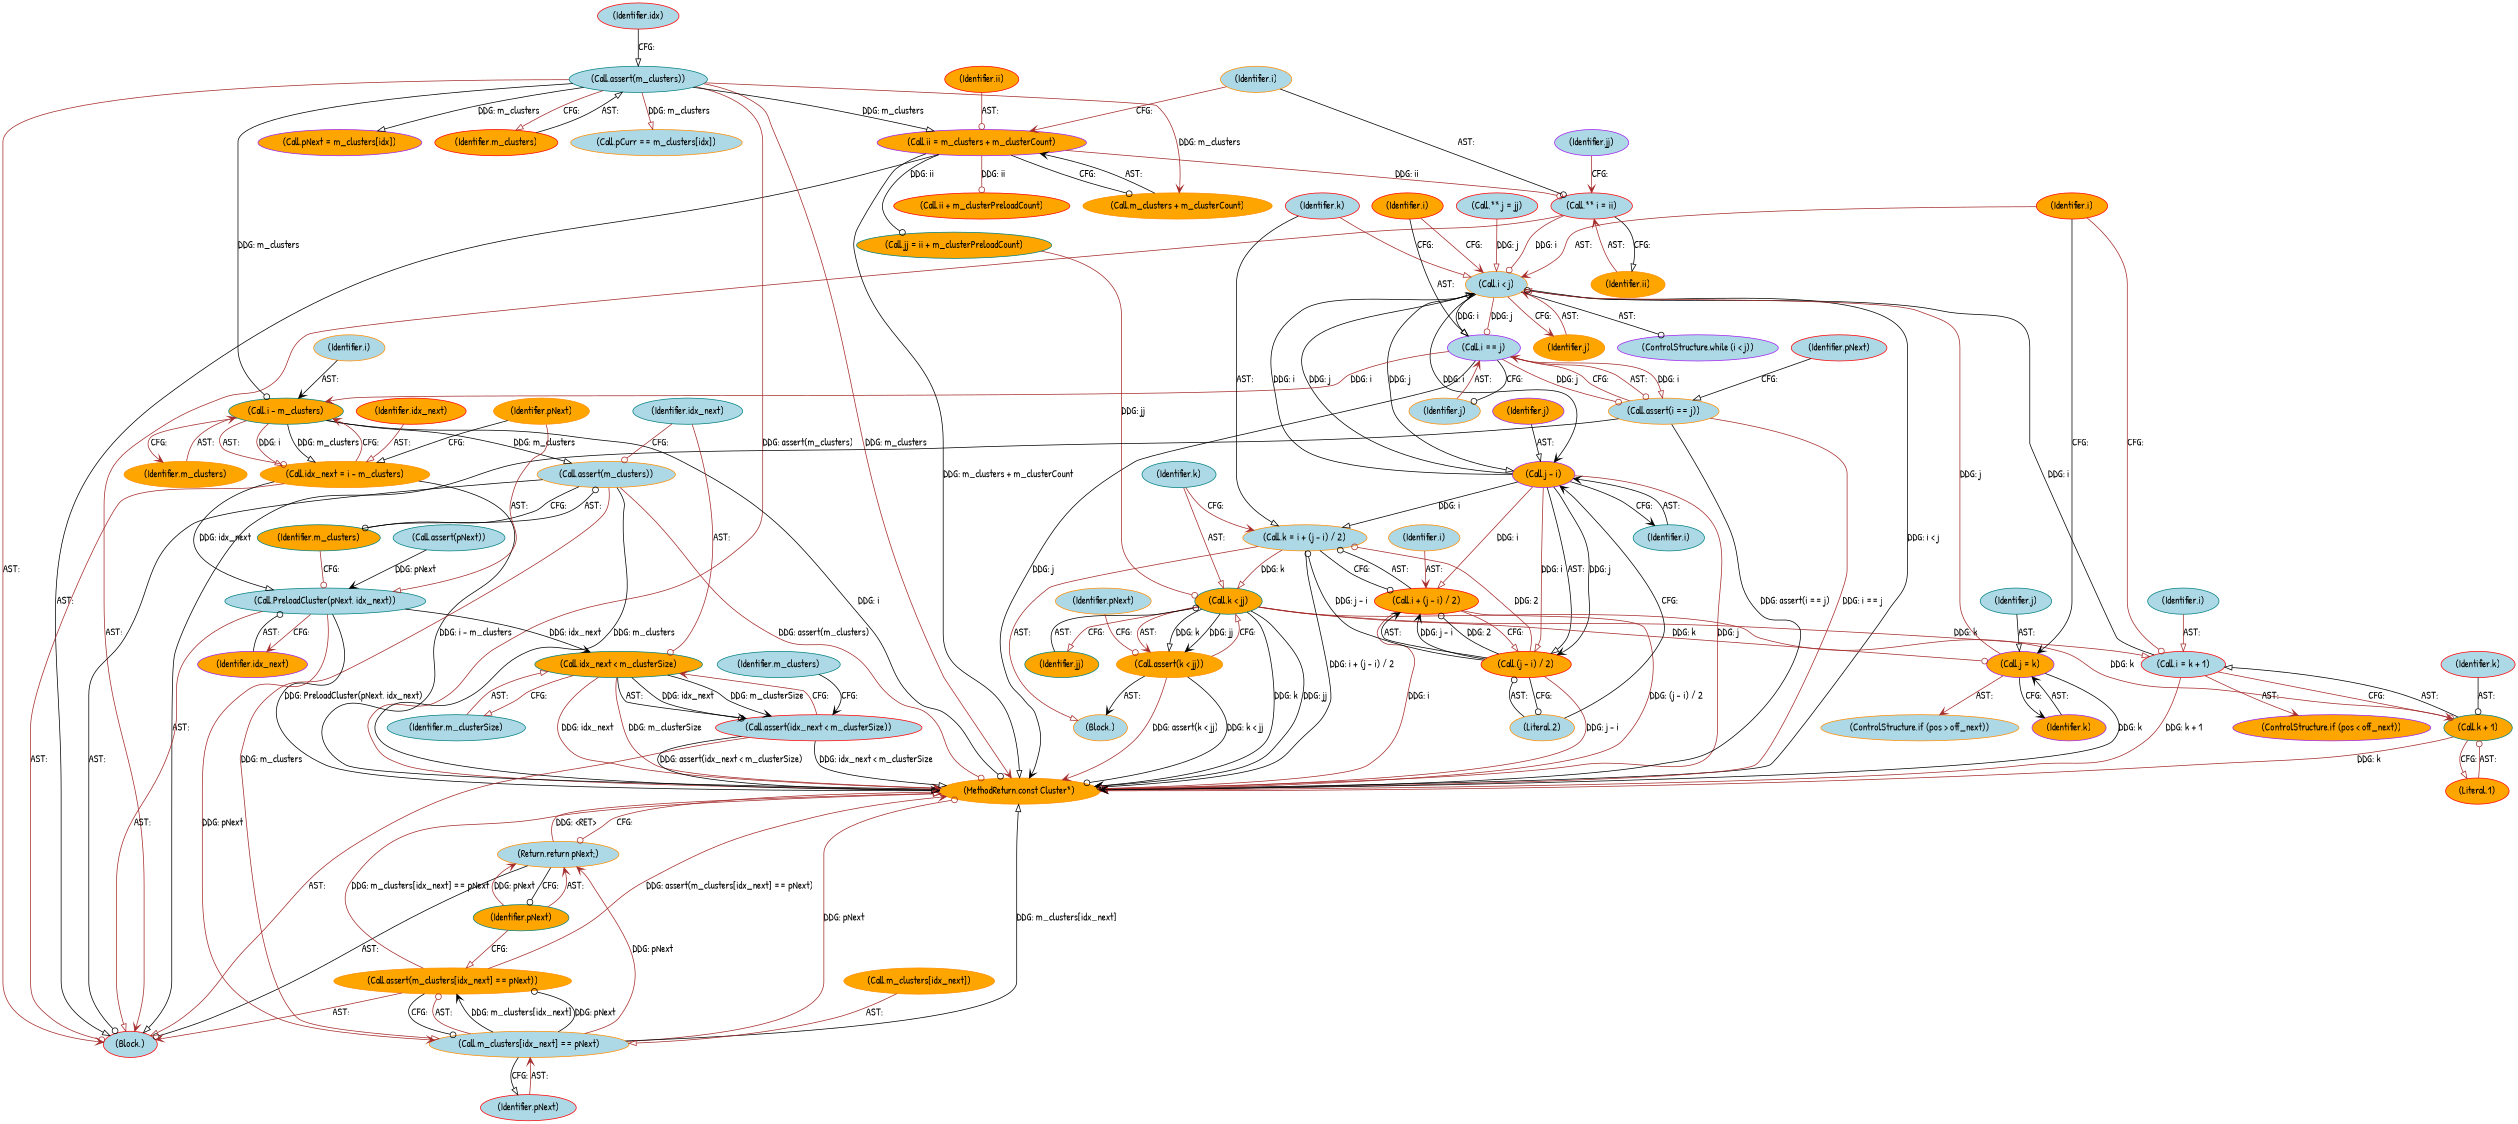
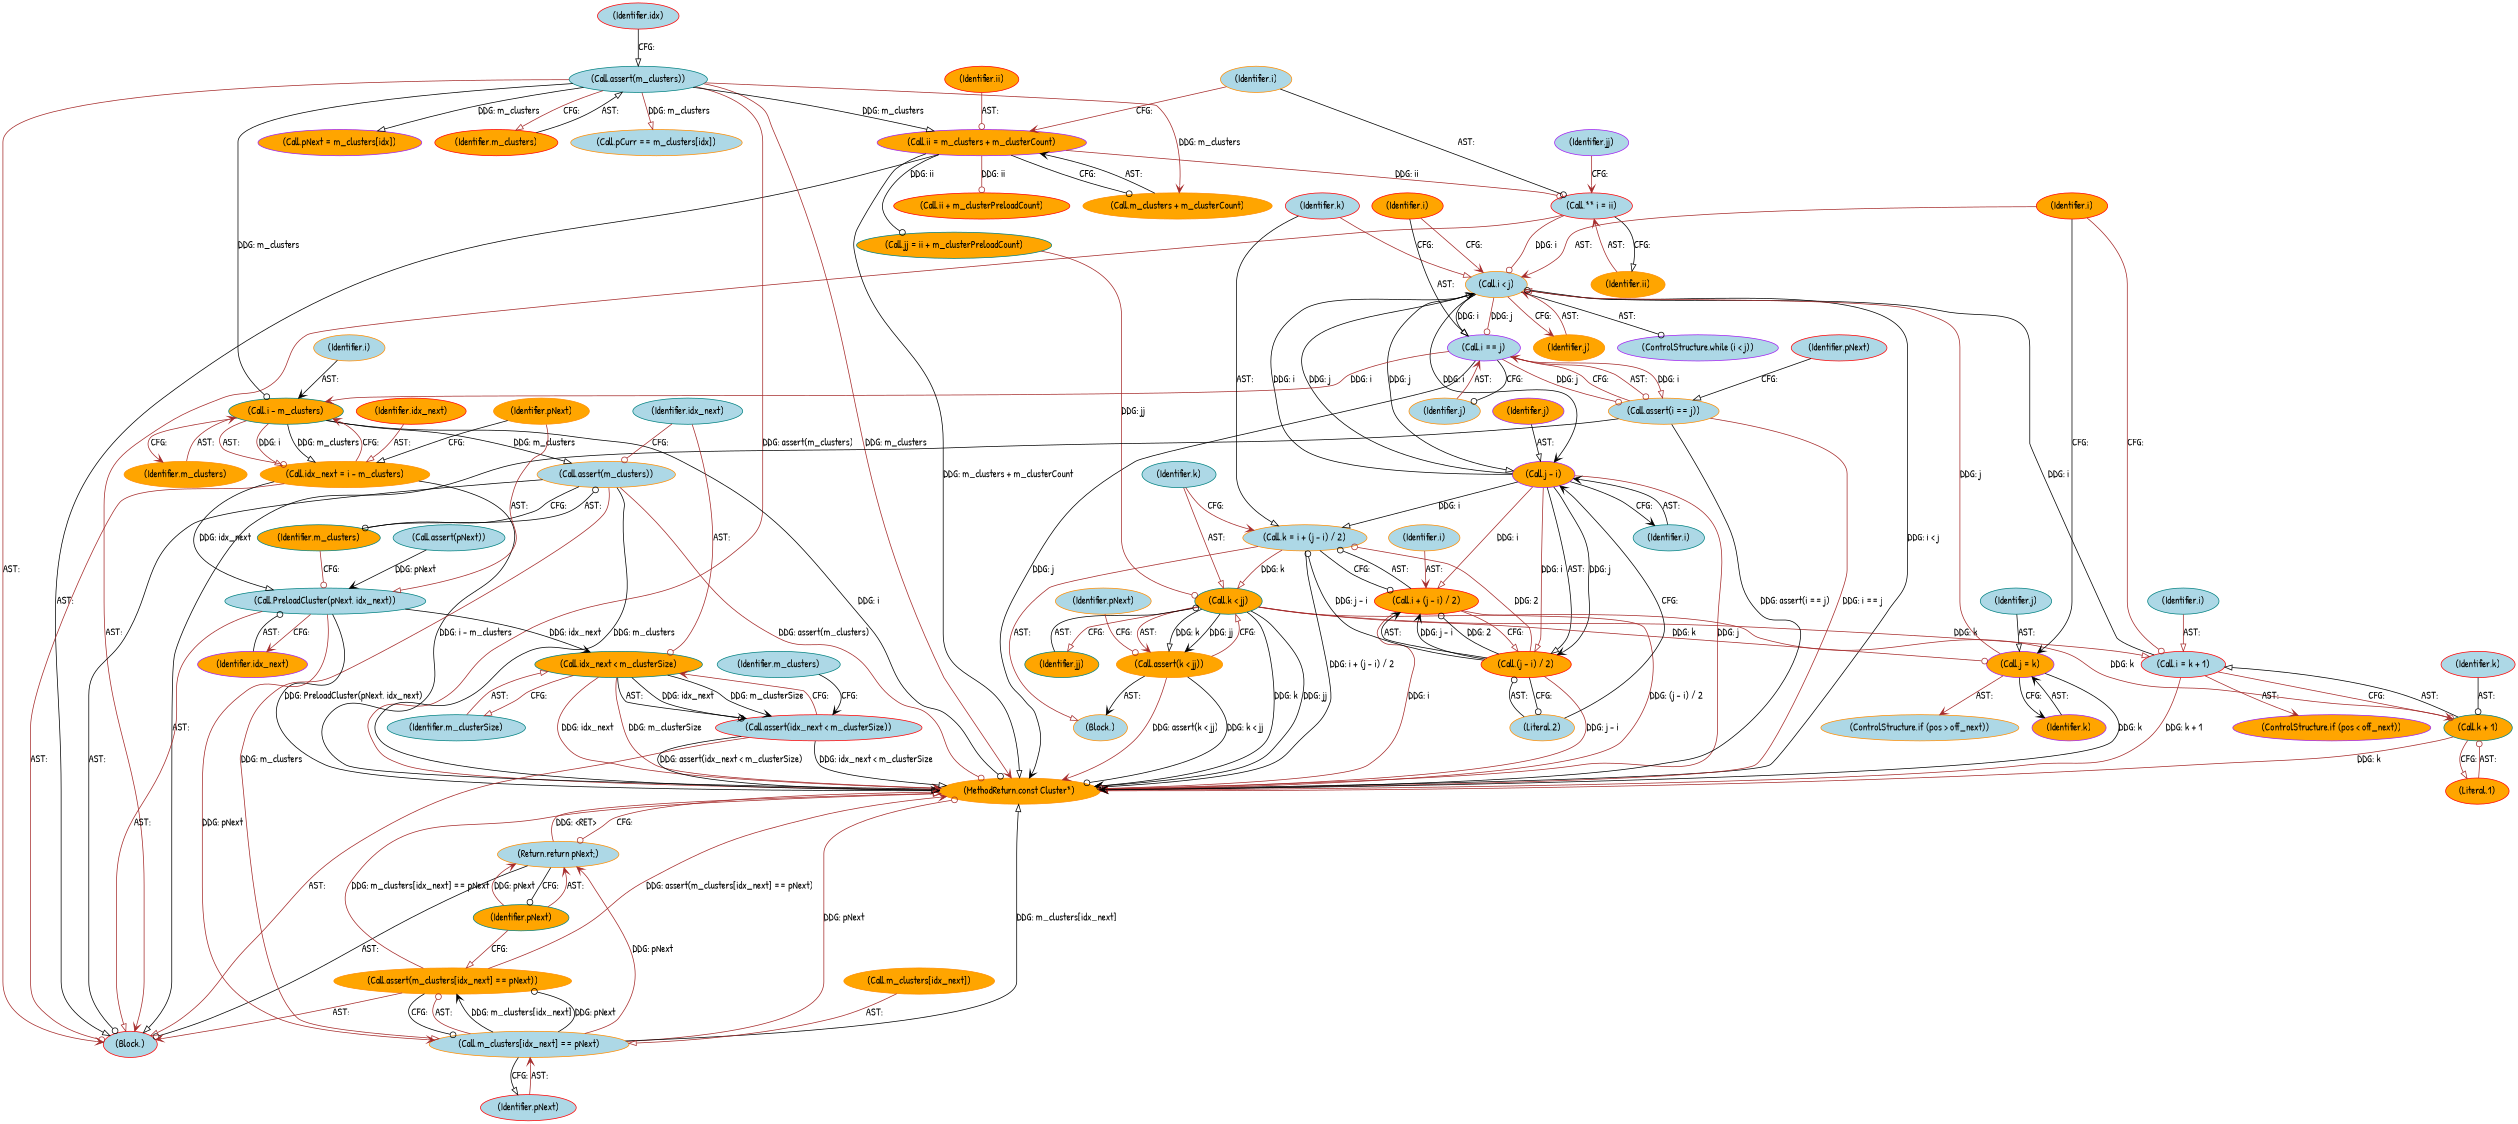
(1497, 206) -> none
